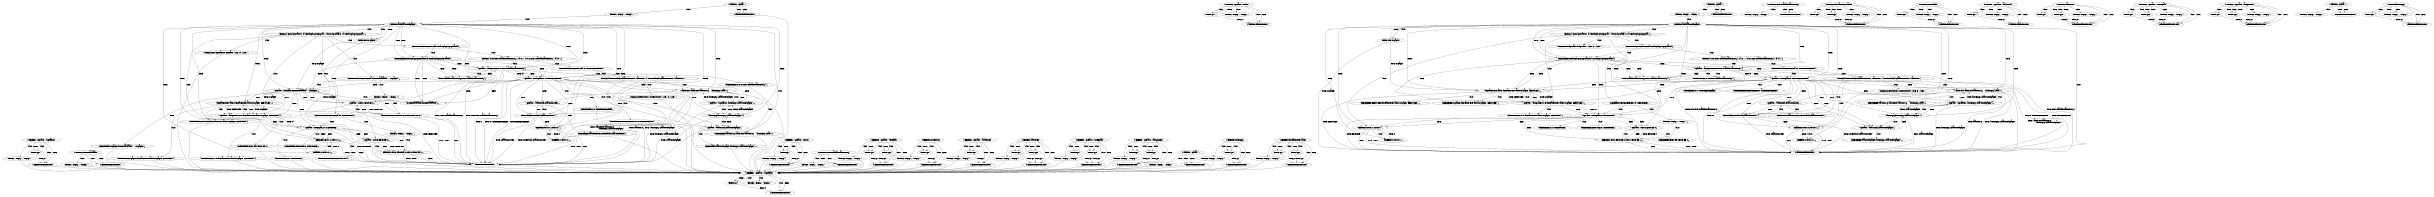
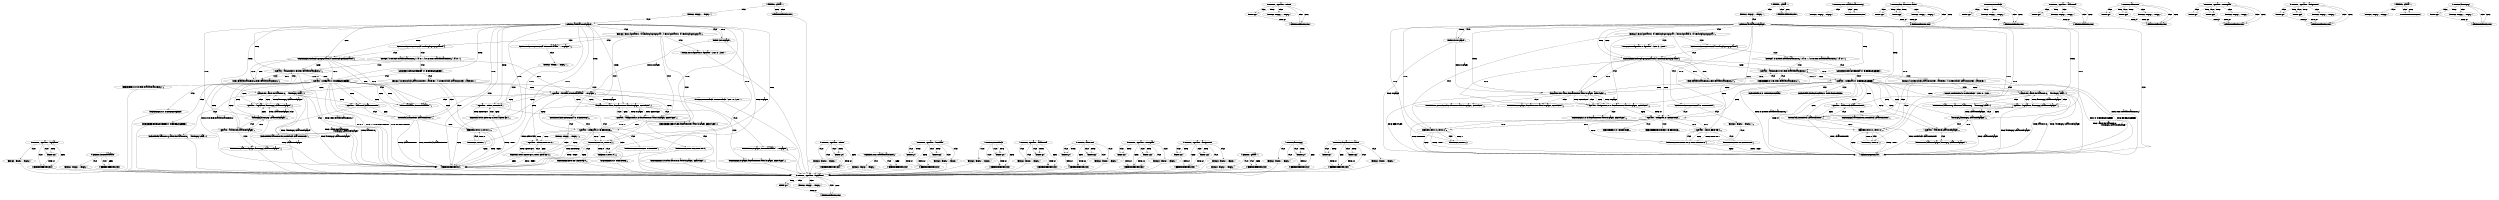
(327, 82) -> none
